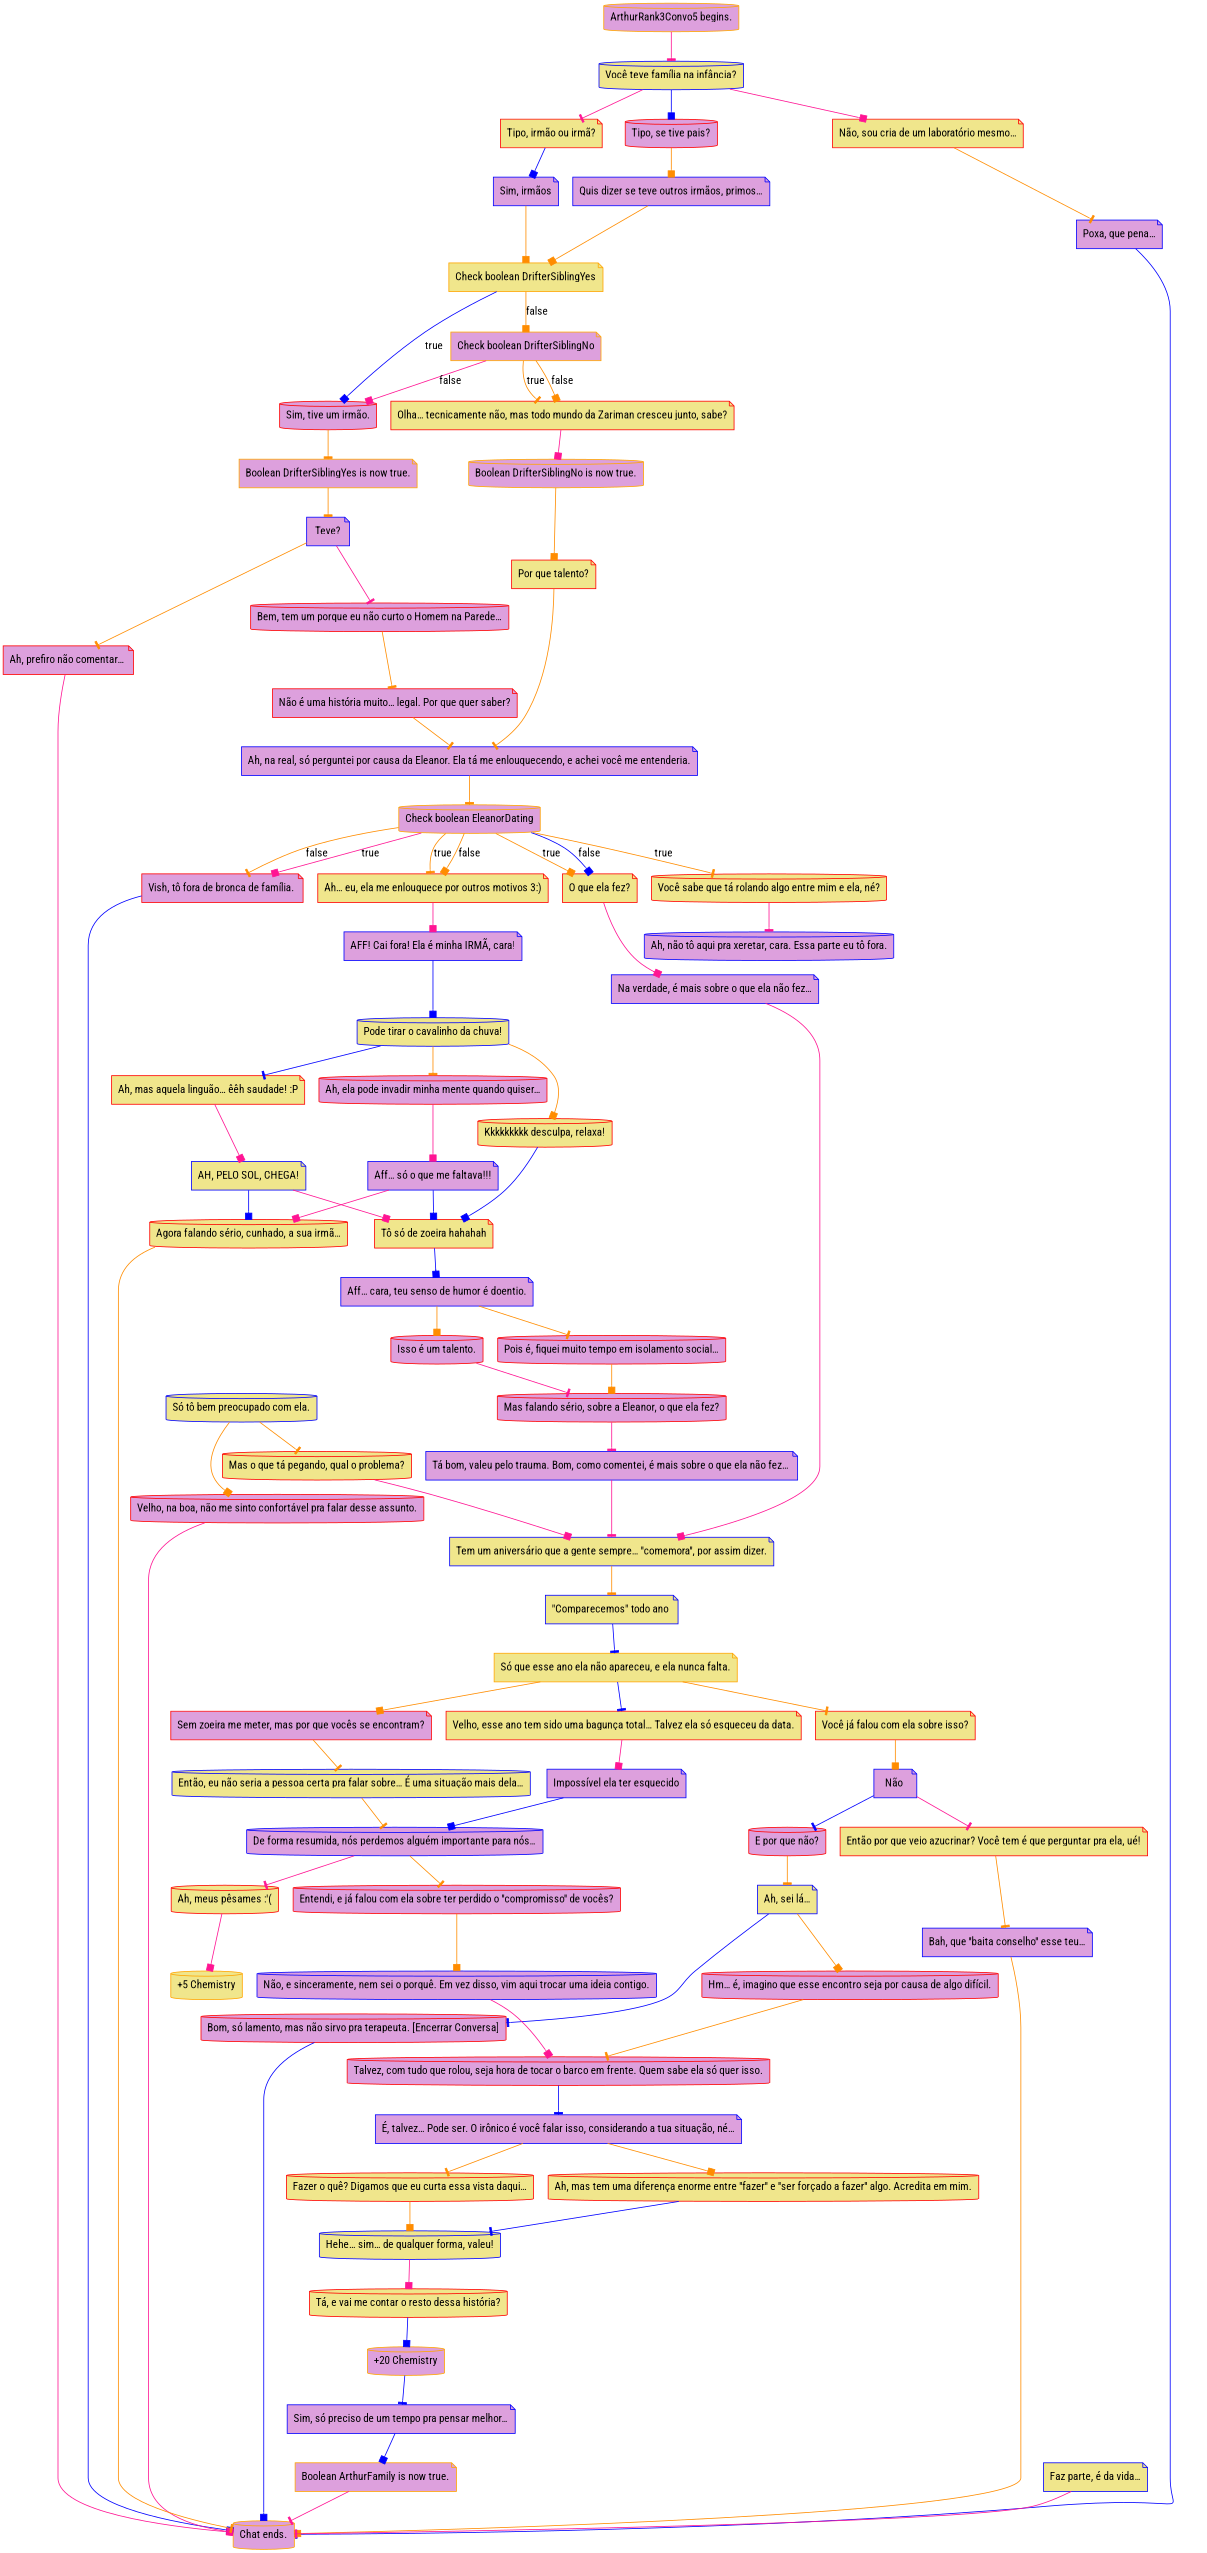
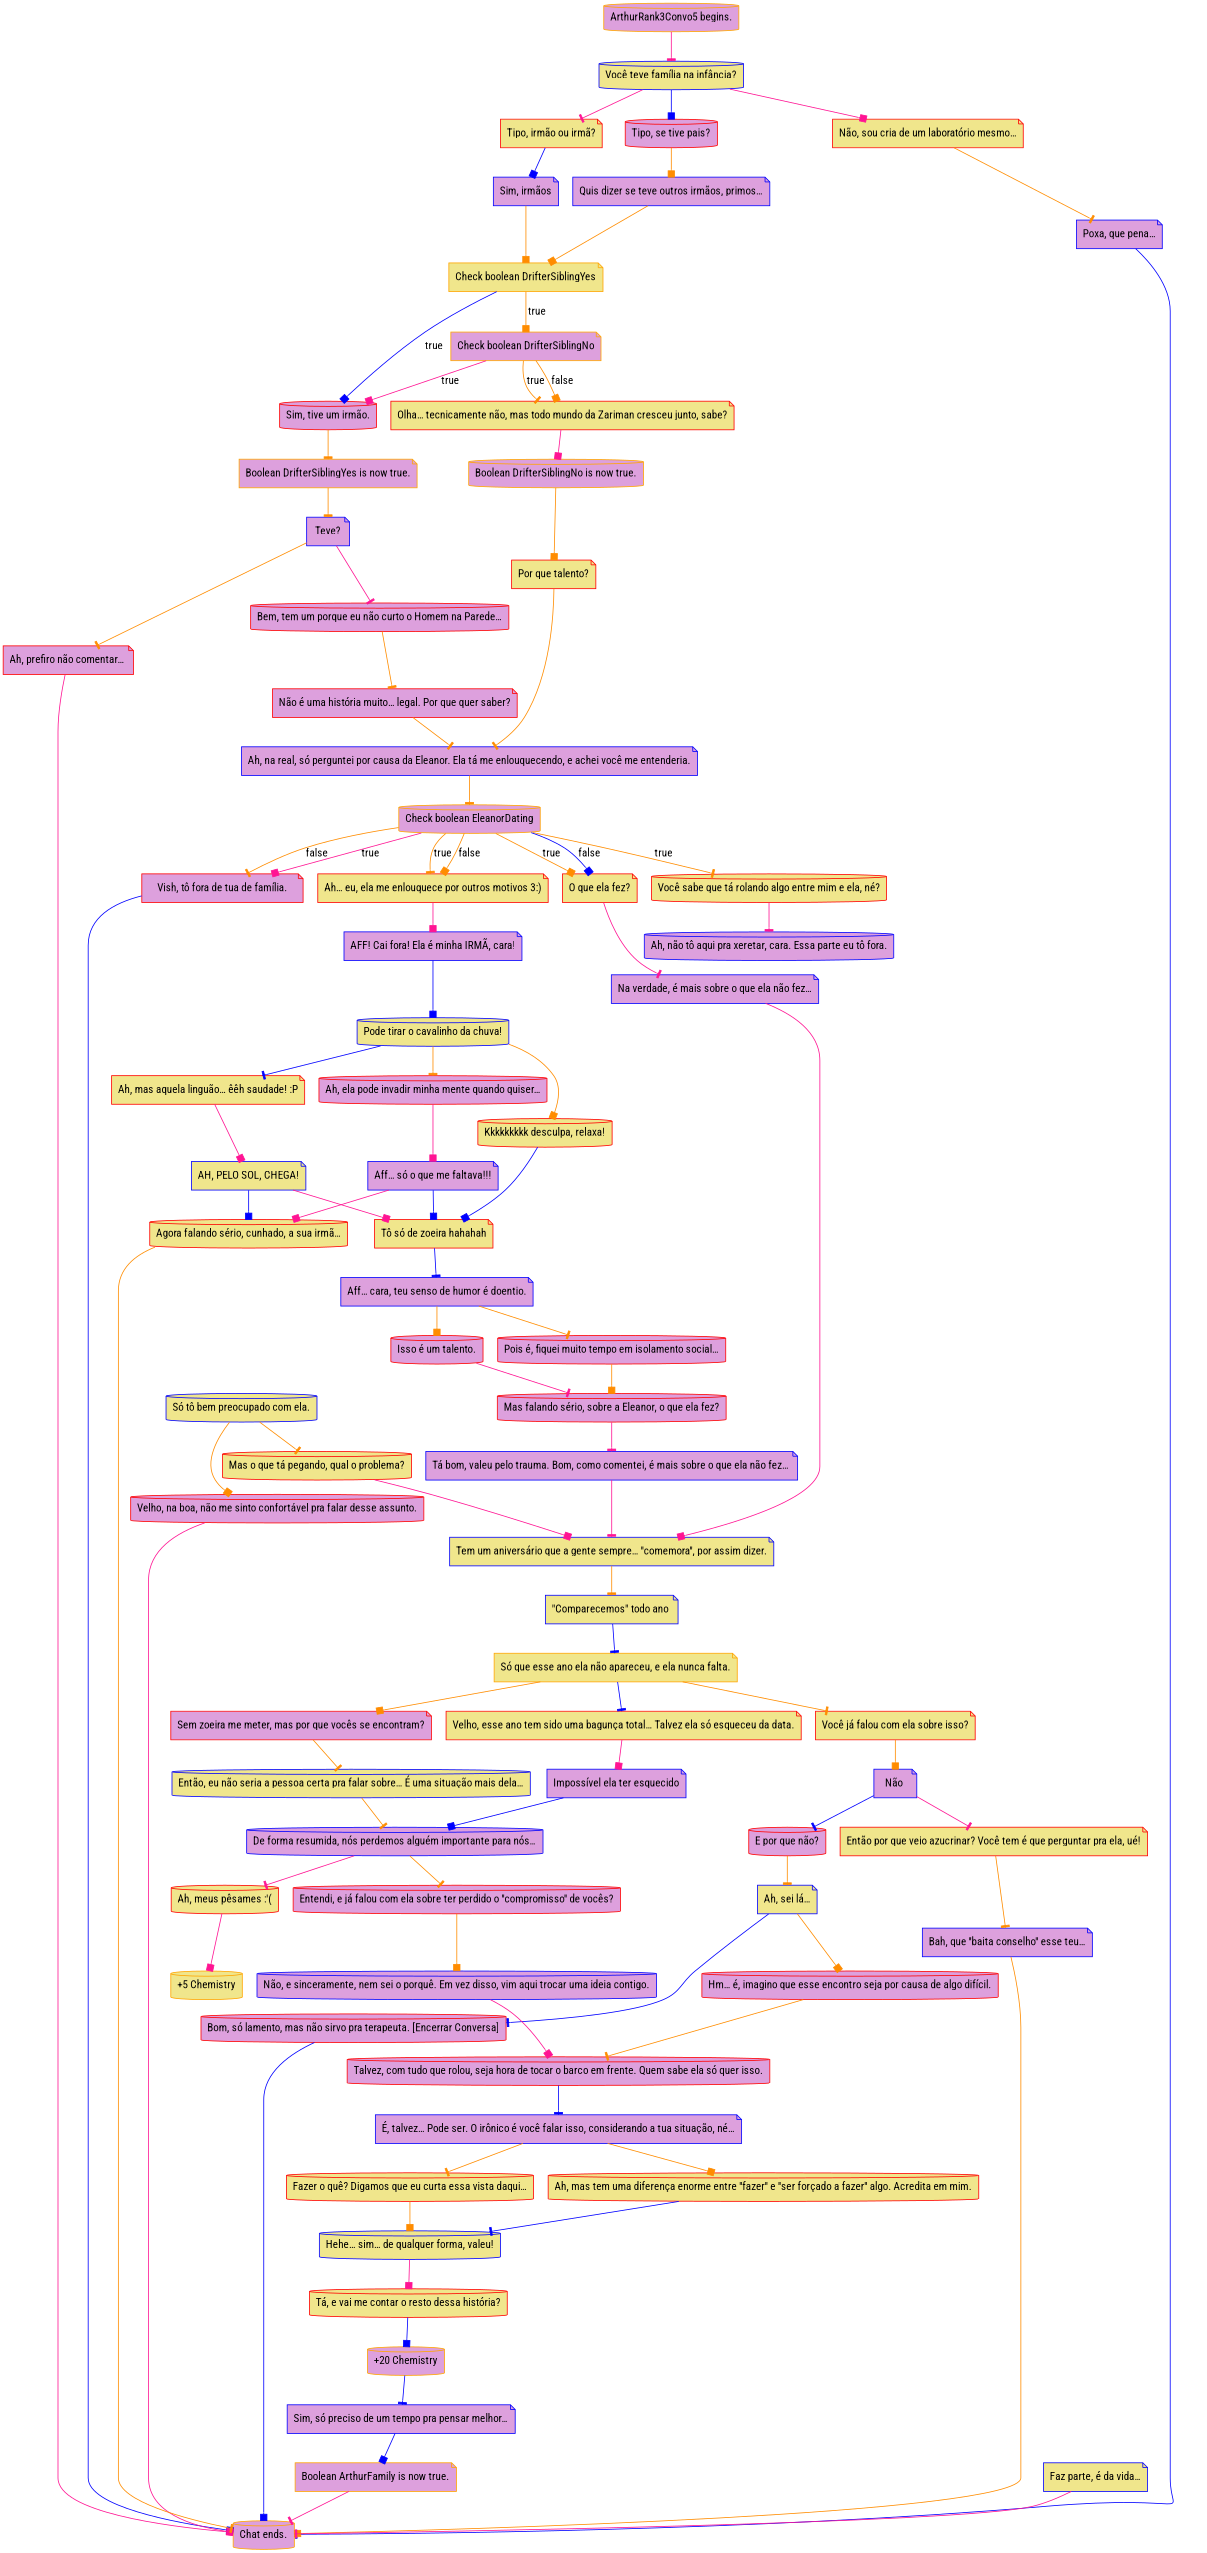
(537, 312) -> (537, 312)
(450, 381) -> (450, 381)
(222, 888) -> (222, 888)
(623, 944) -> (623, 944)
(435, 1261) -> (435, 1261)
